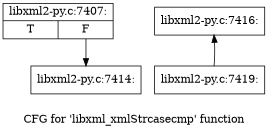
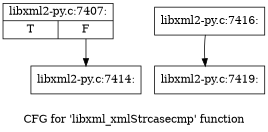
(215, 54) -> (205, 47)
